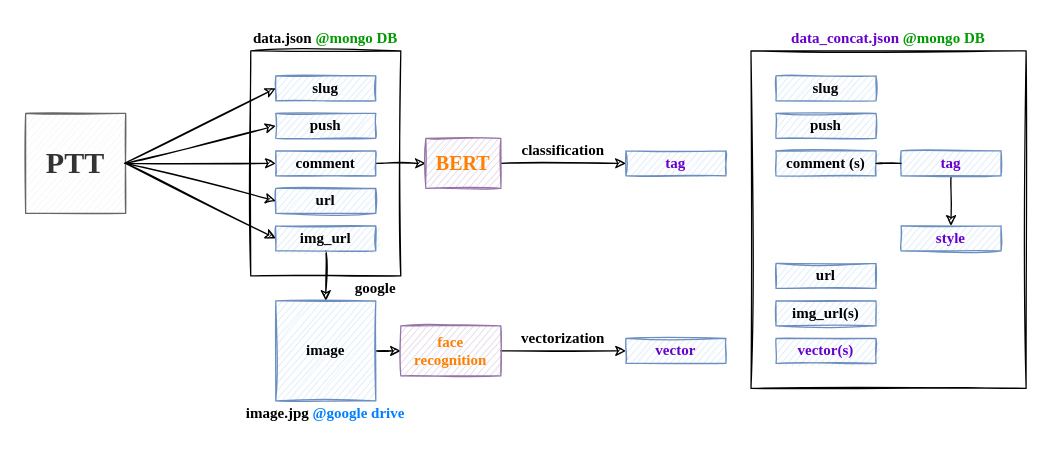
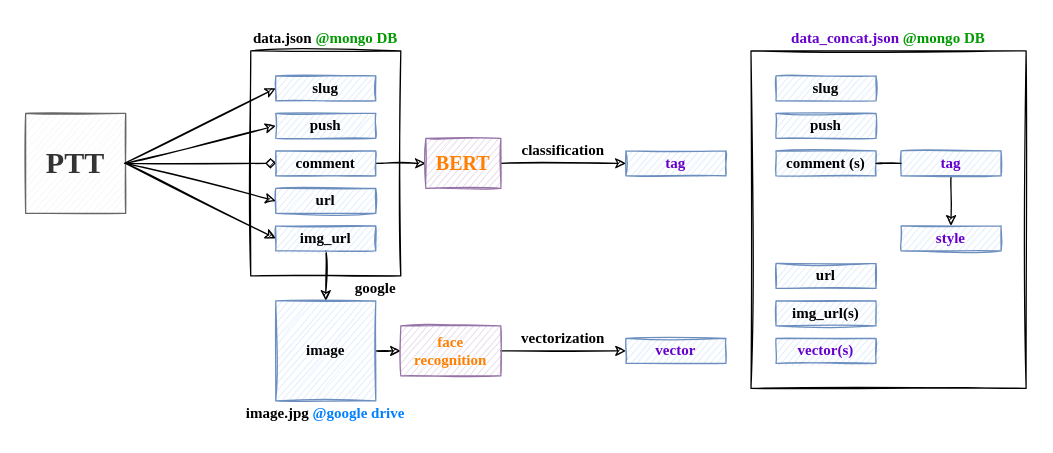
(266, 163) -> (265, 163)
